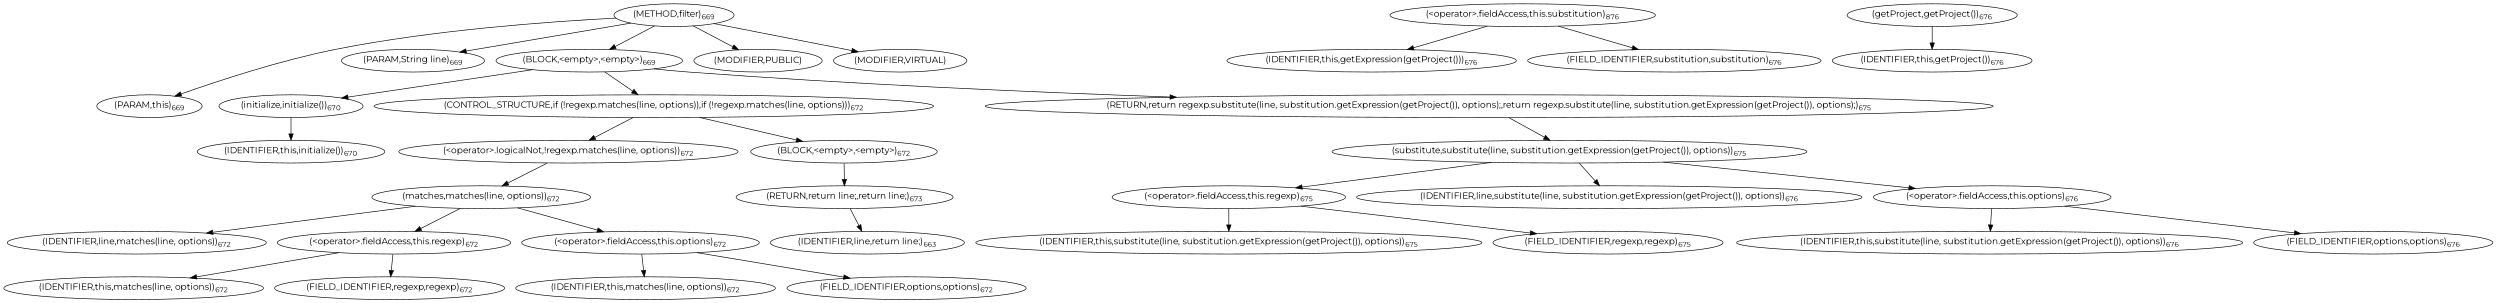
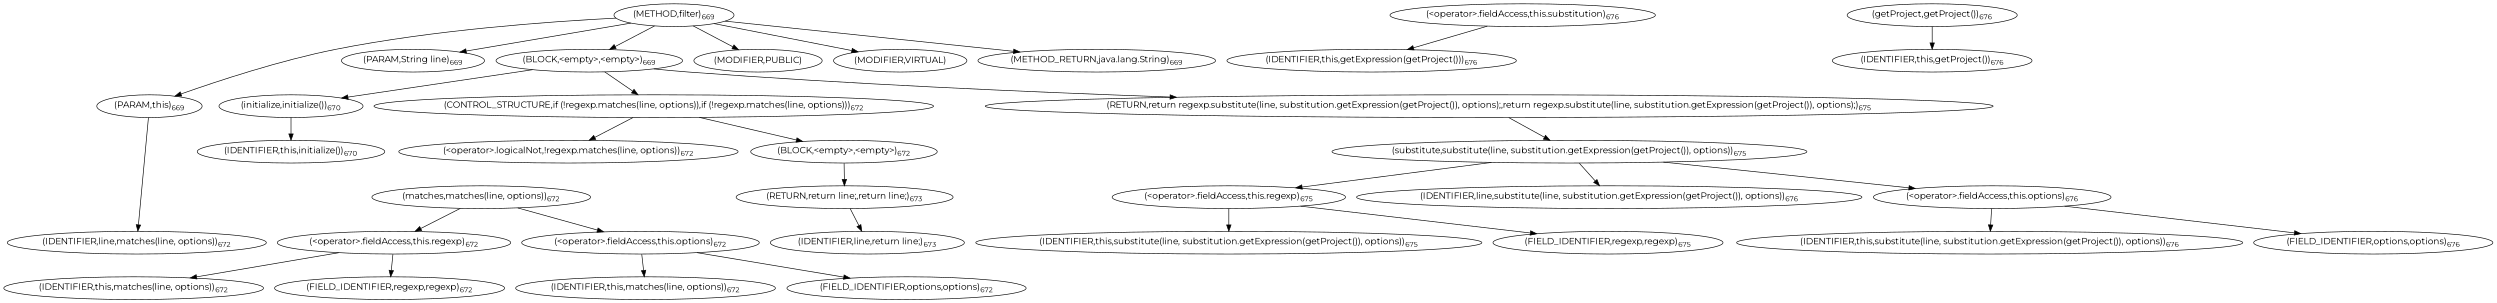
(1613, 14) -> (1613, 14)
none -> (1097, 61)
(1674, 61) -> none
(528, 173) -> none
(314, 219) -> (143, 171)
(930, 242) -> (930, 242)
